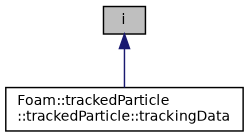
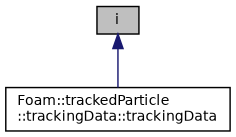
(124, 109) -> (118, 109)
